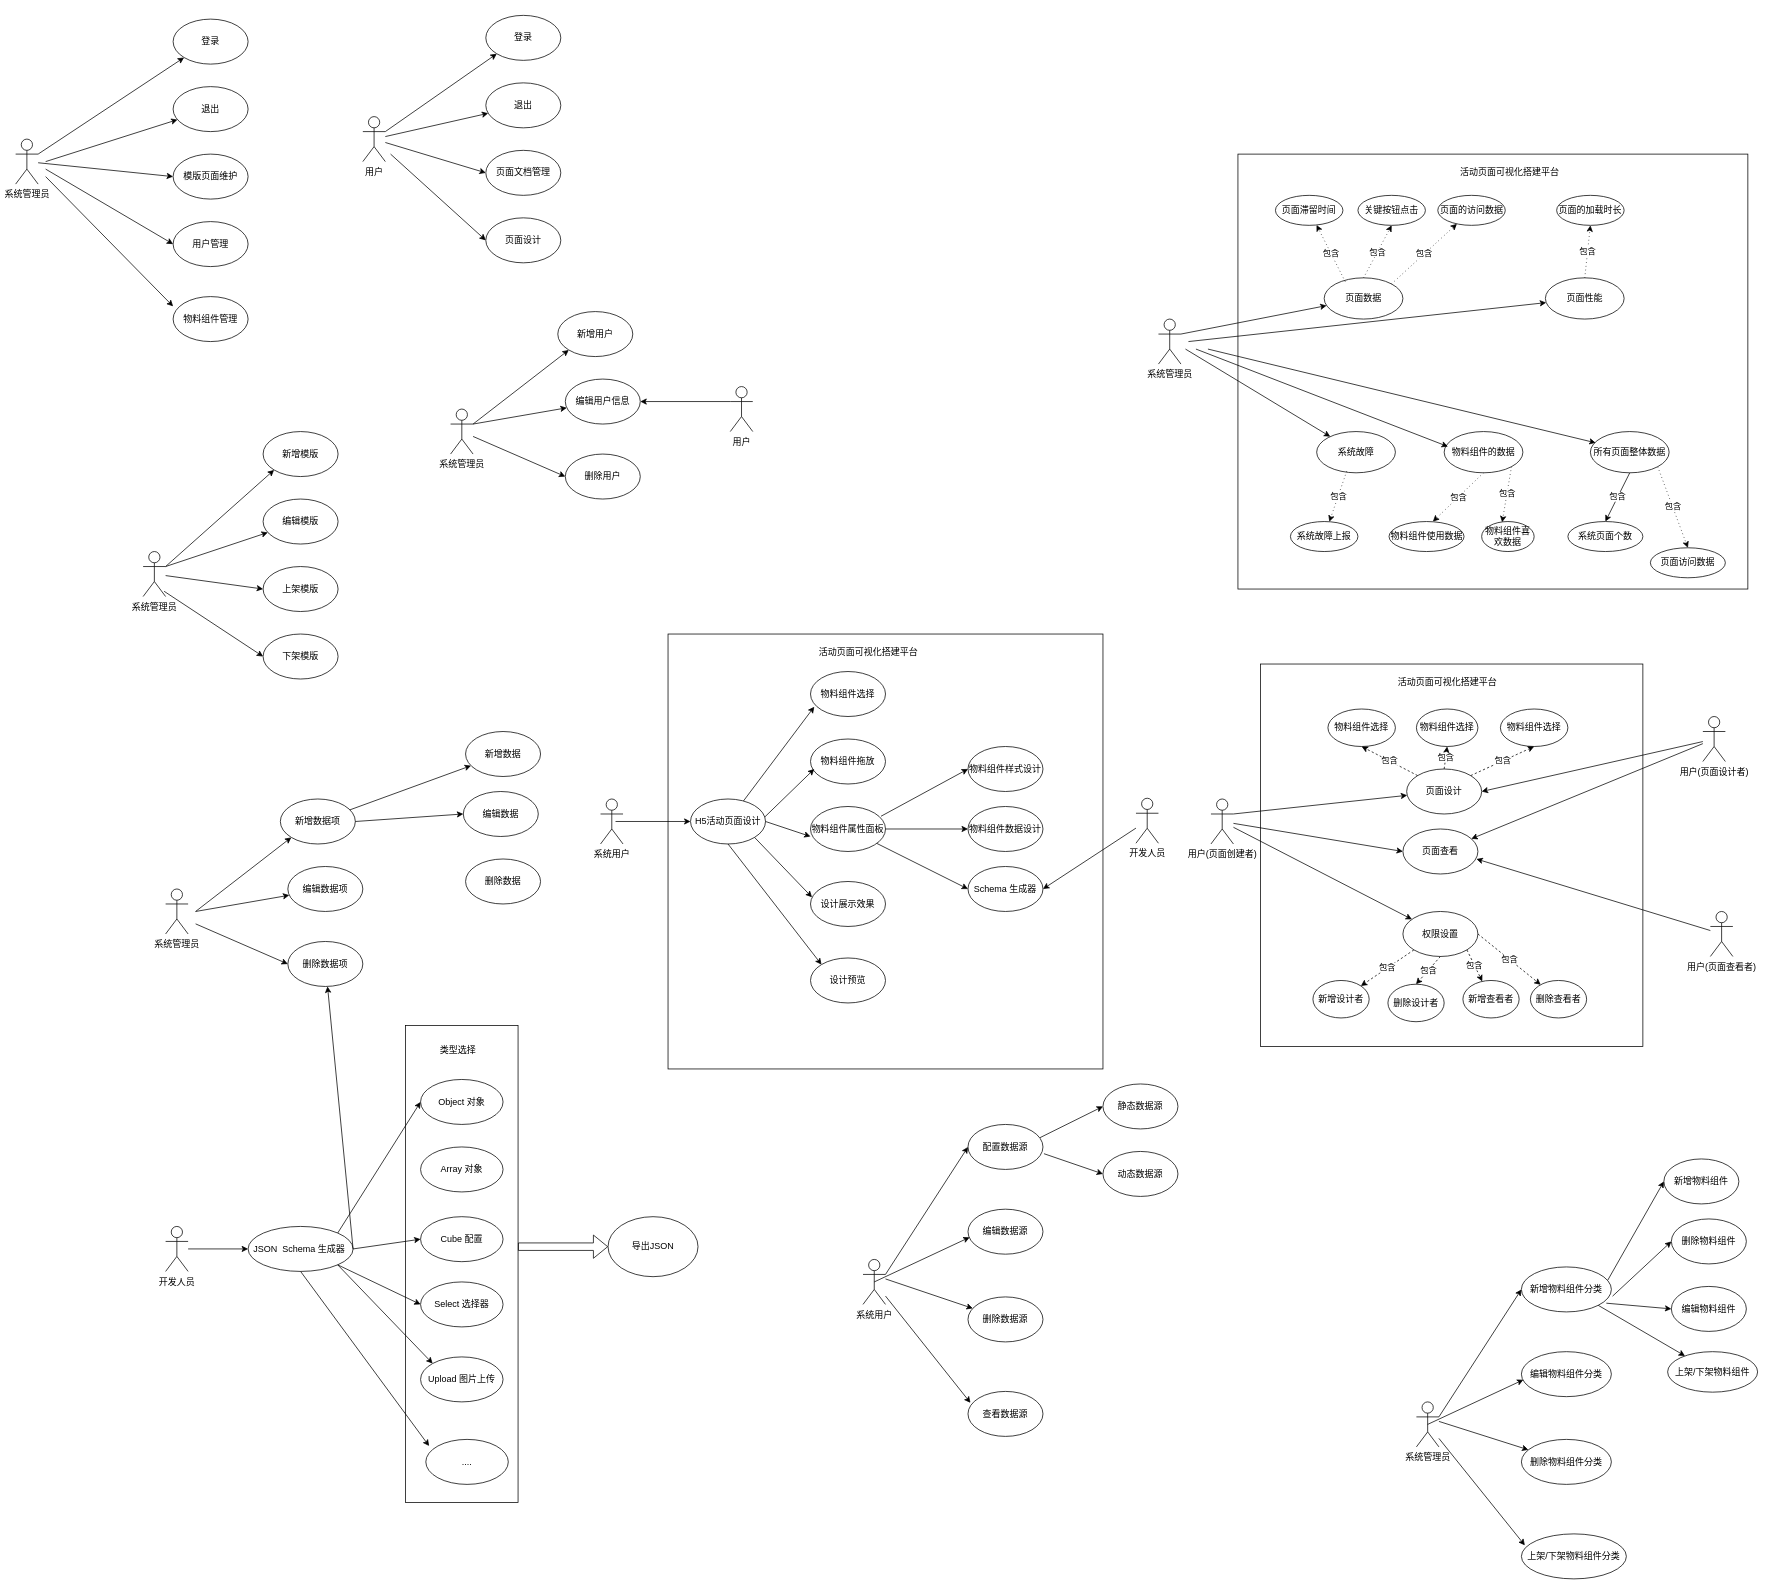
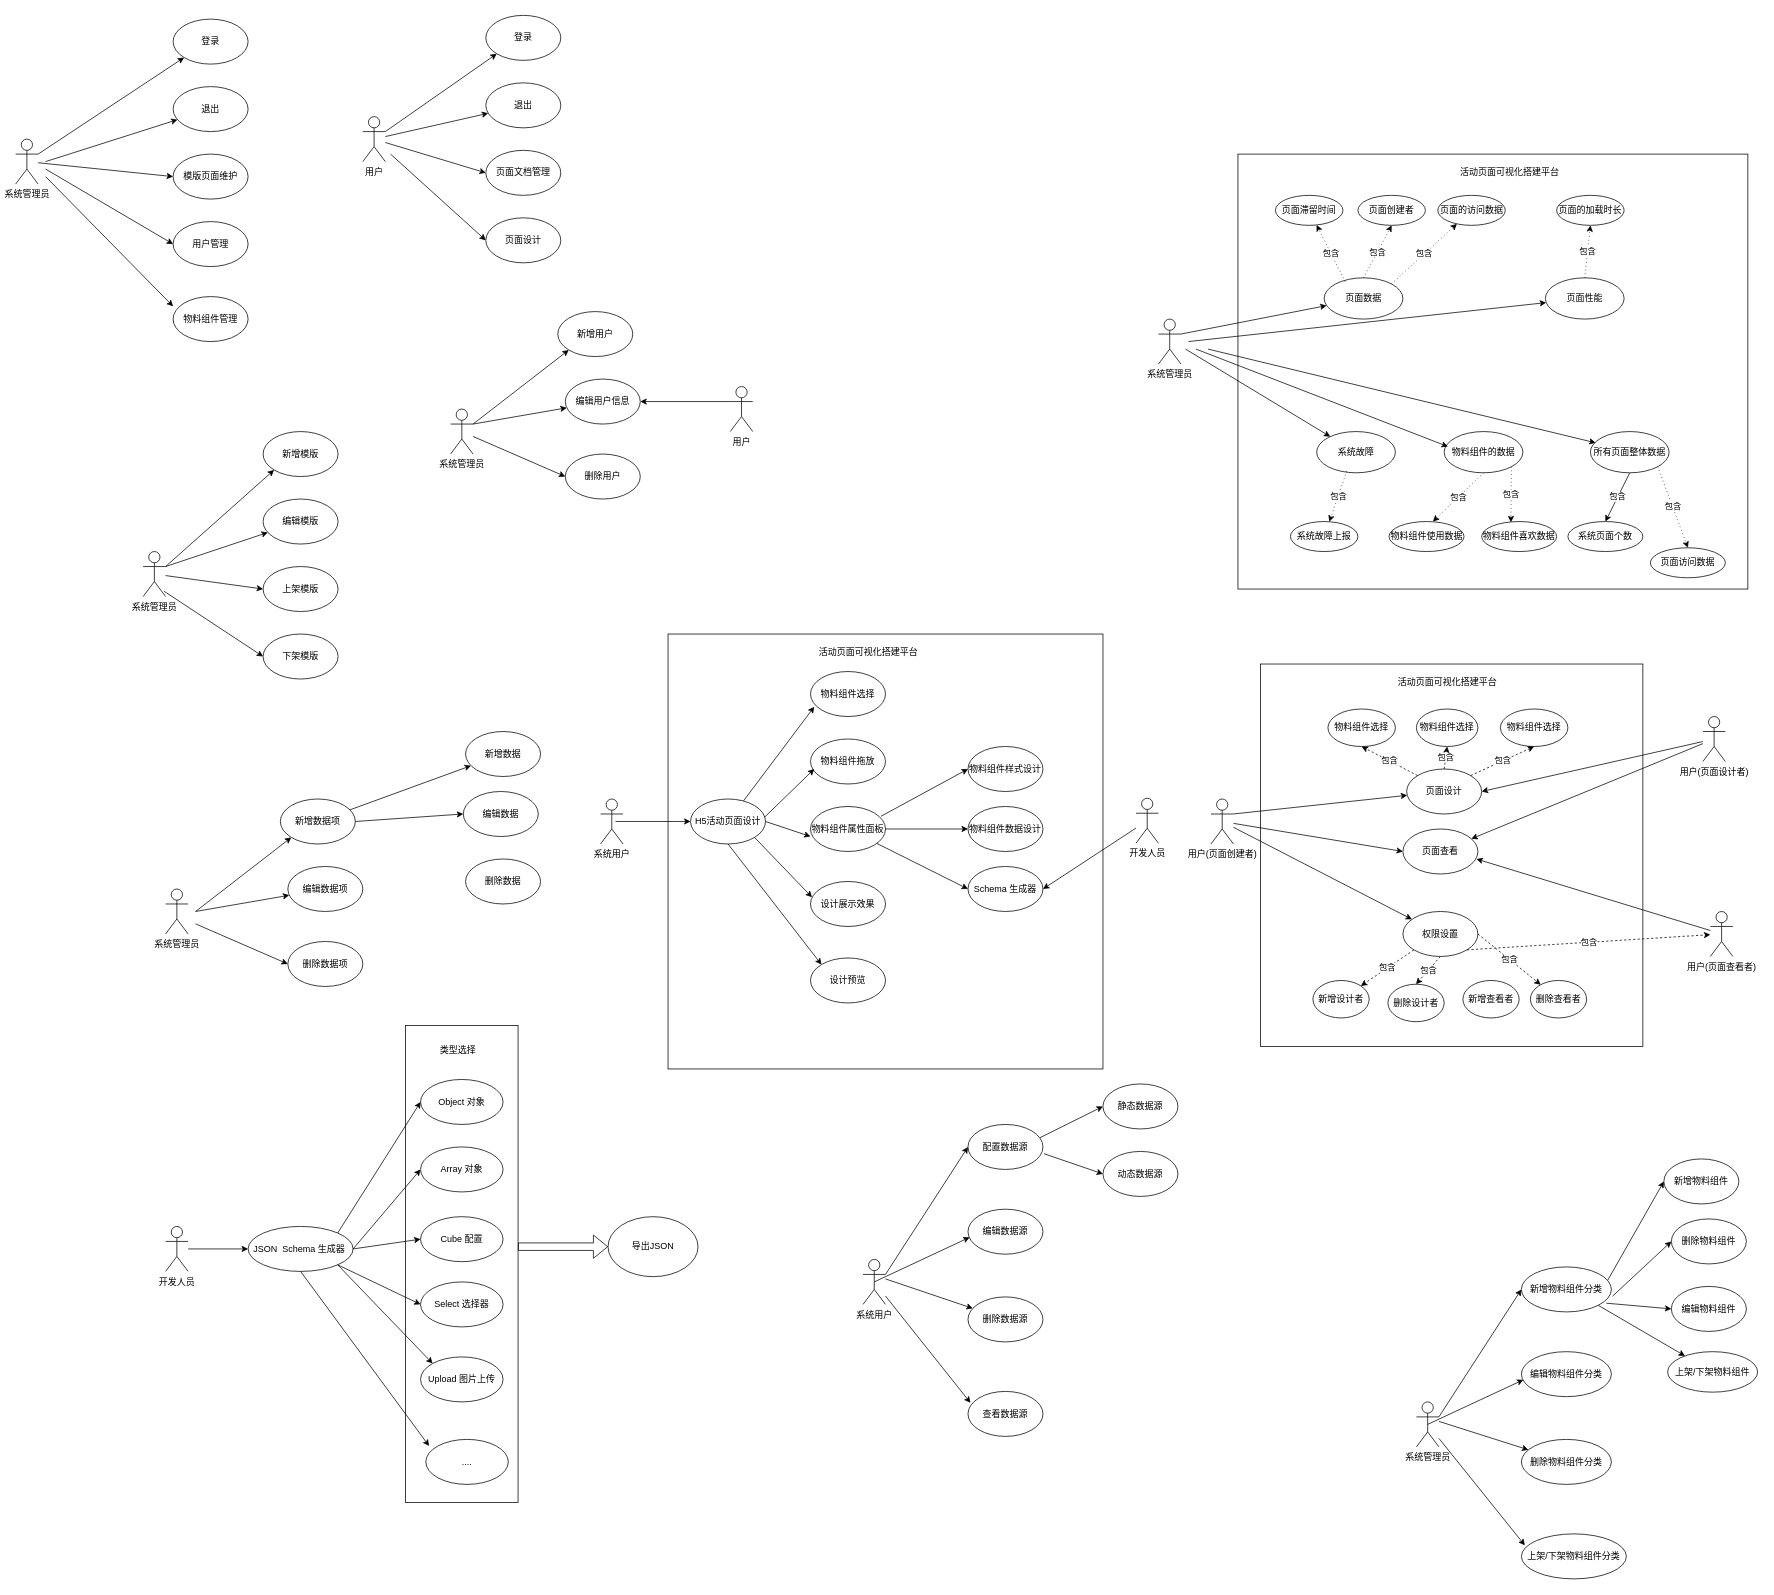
(1392, 210) -> (1392, 210)
(1508, 537) -> (1519, 537)
(1474, 964) -> (1569, 944)
(340, 1120) -> (386, 1210)
